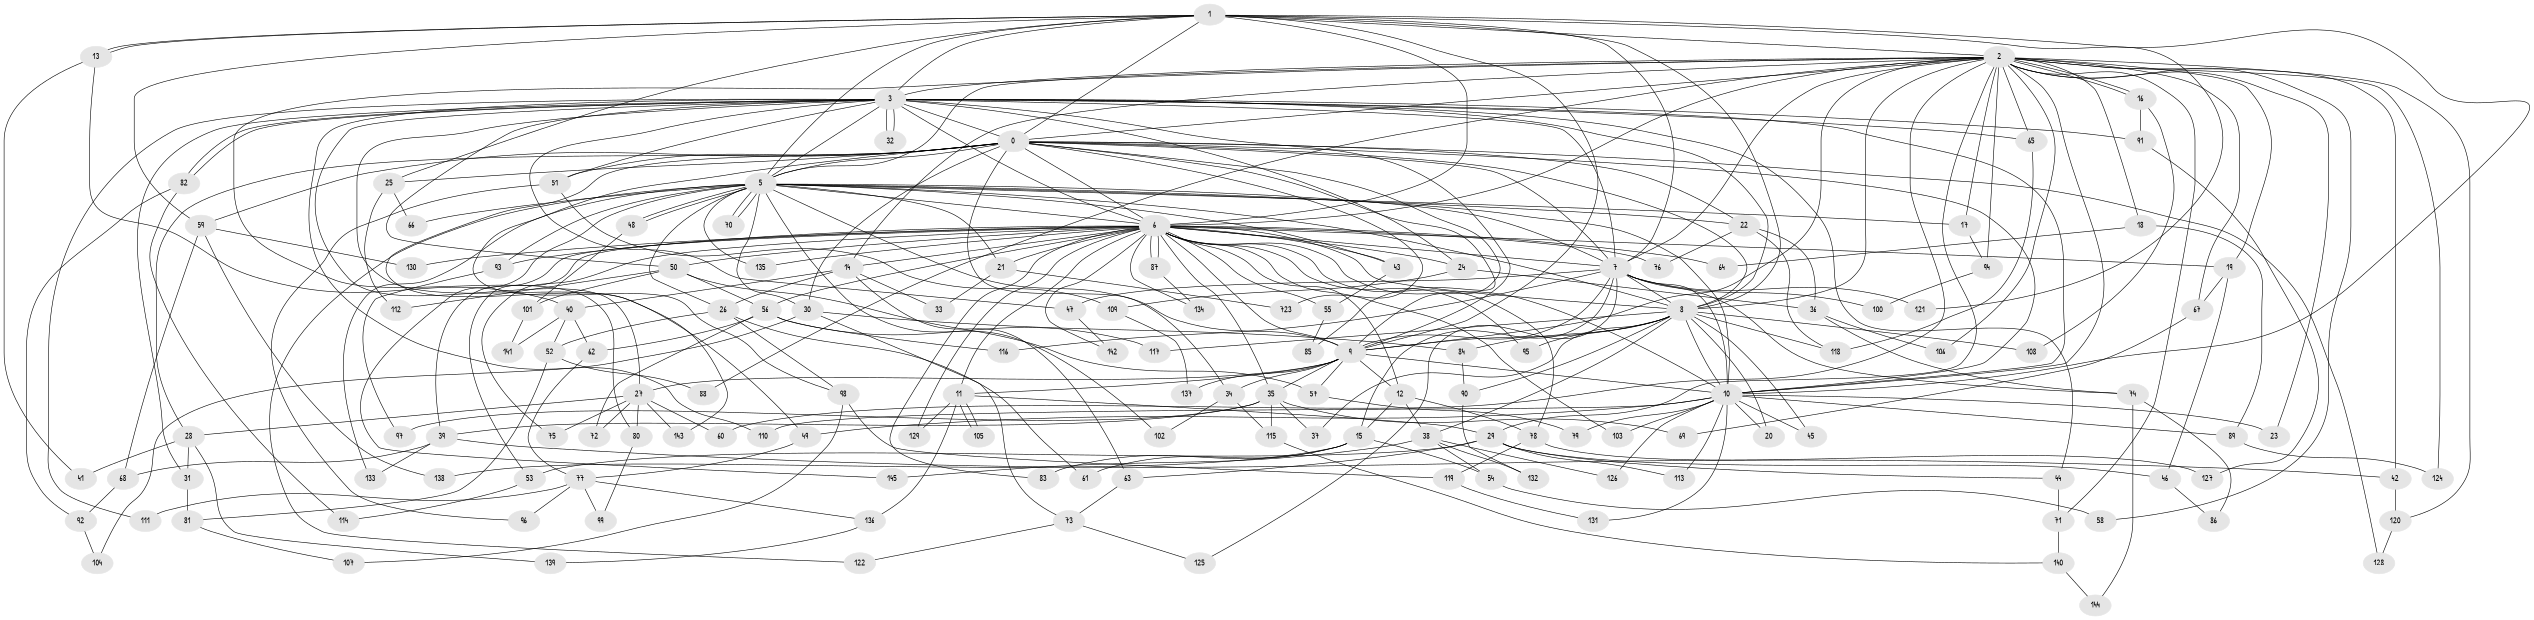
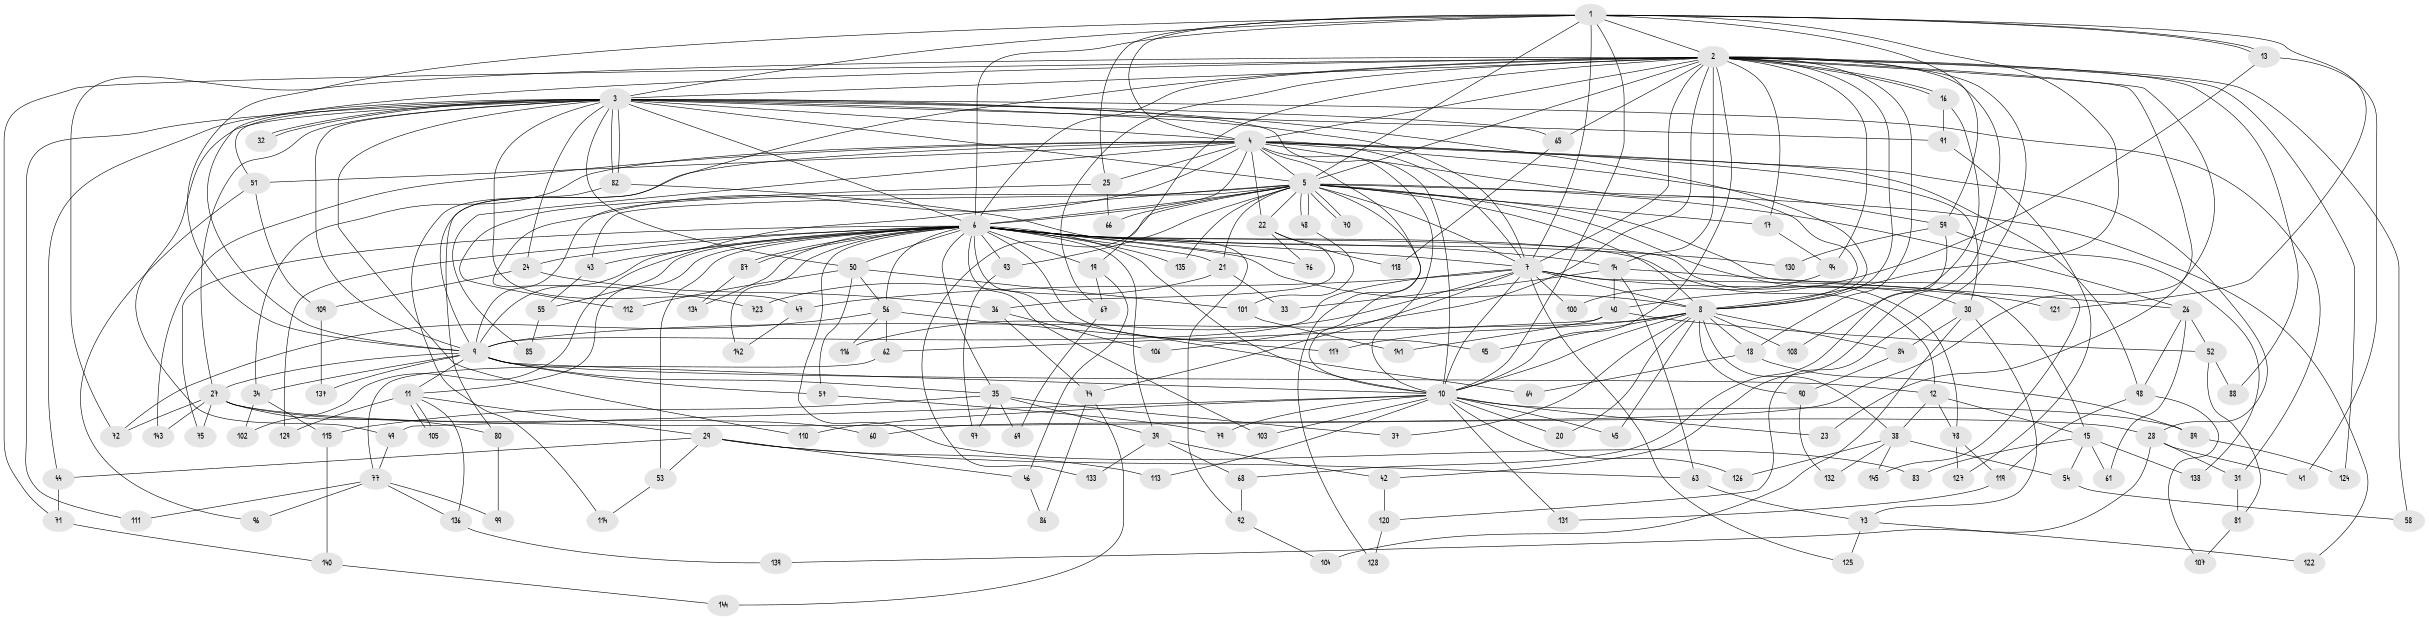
(1013, 141) -> (1250, 141)
(1759, 331) -> (1726, 331)
(1848, 378) -> (864, 64)
